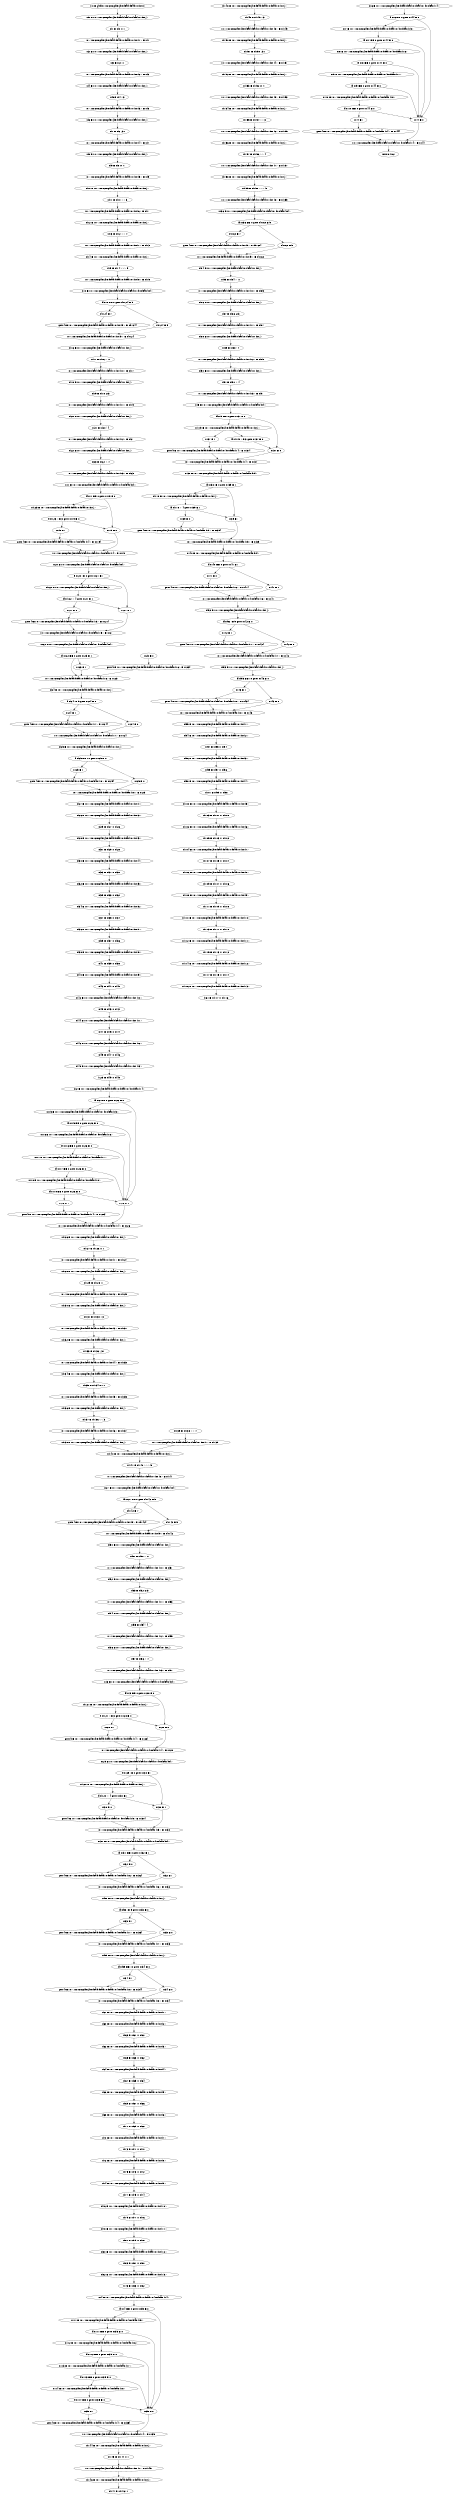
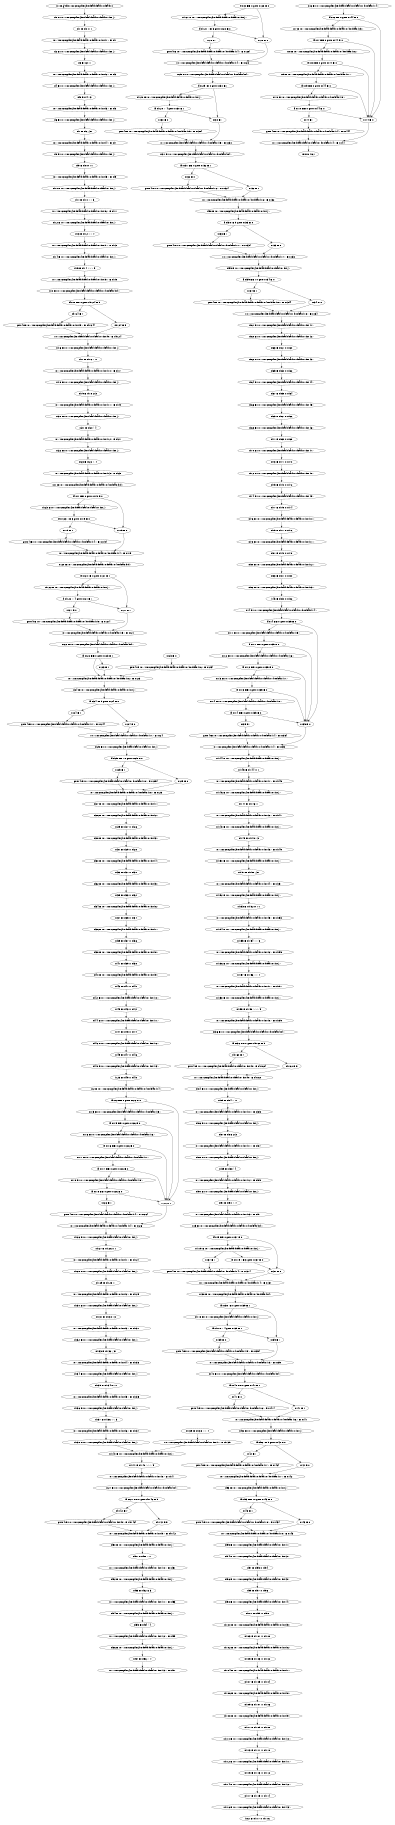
(118, 6) -> (85, 6)
none -> (249, 815)
(140, 1682) -> none
